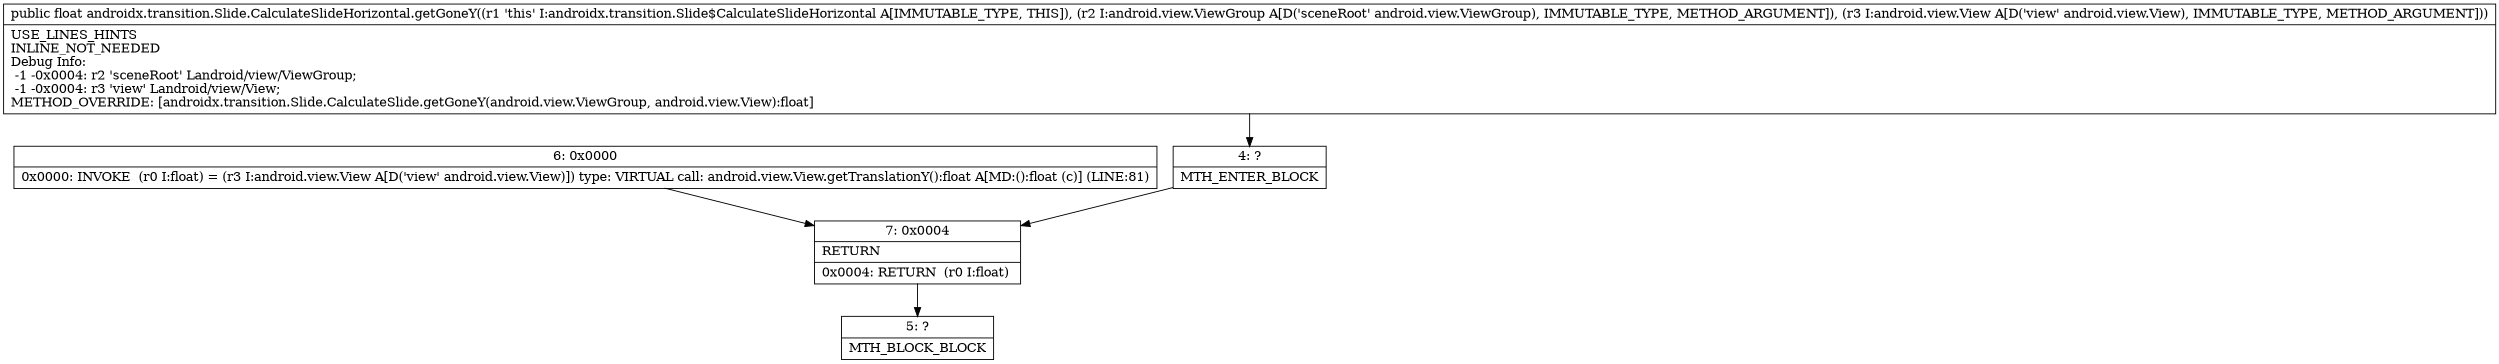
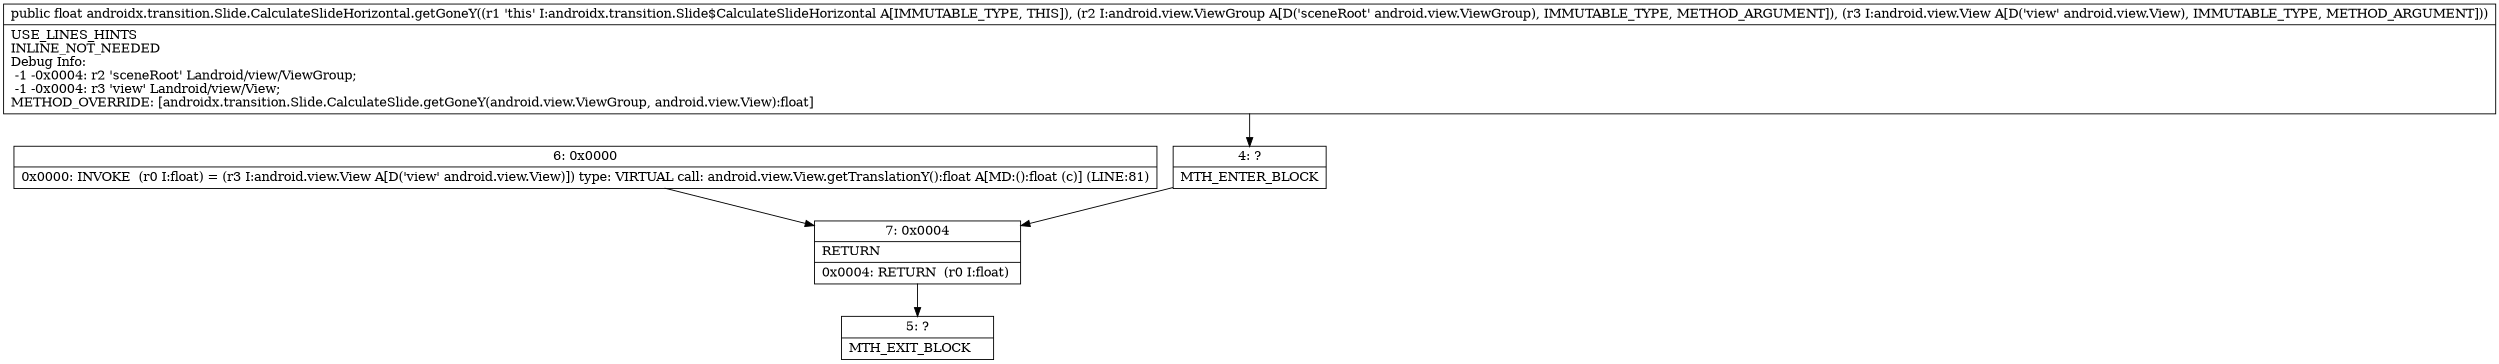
(918, 348) -> (910, 348)
